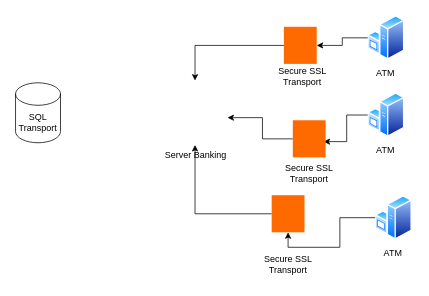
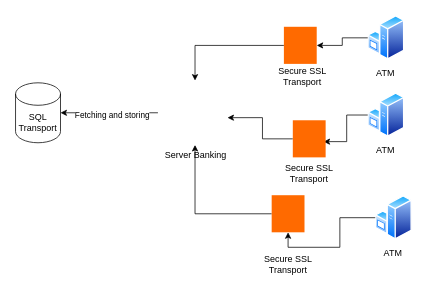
none -> (112, 113)
